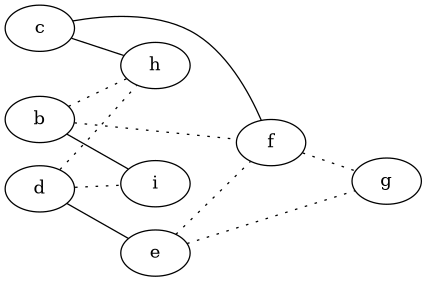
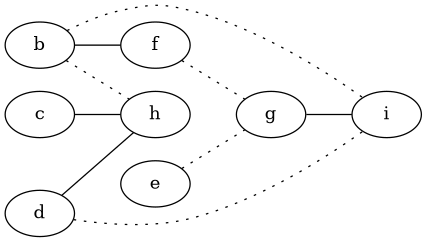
(188, 30) -> none
none -> (329, 115)
(155, 131) -> (98, 45)
(93, 134) -> (98, 164)
(97, 152) -> (222, 20)
(213, 198) -> none
(97, 221) -> none
